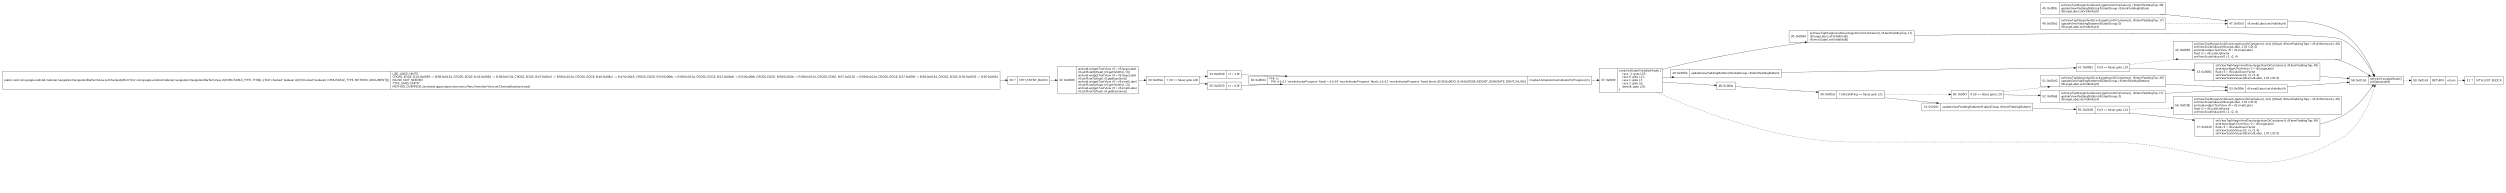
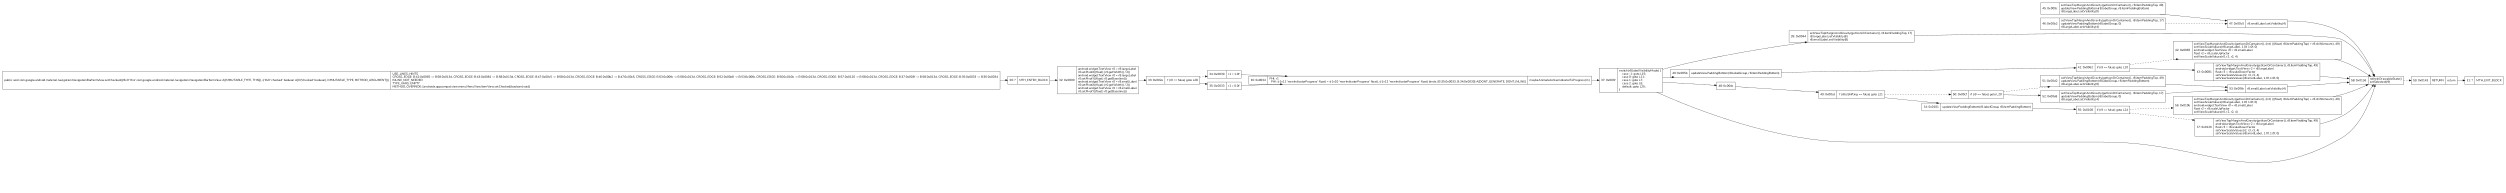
none -> (2350, 92)
(2161, 116) -> (2161, 116)
(2030, 142) -> (2030, 142)
